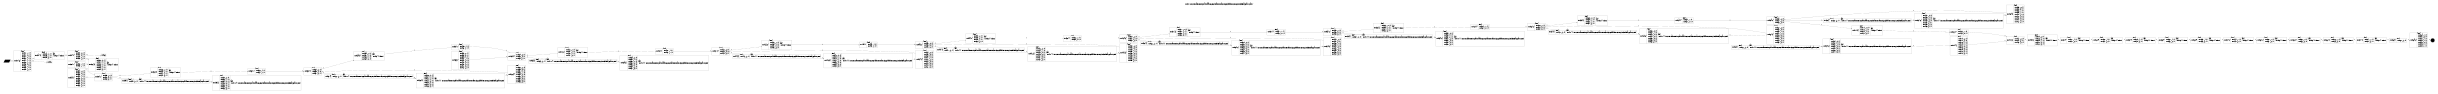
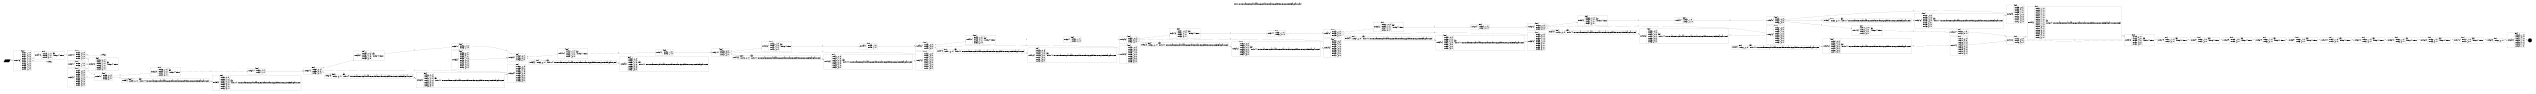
none -> (2074, 23)
none -> (1536, 42)
